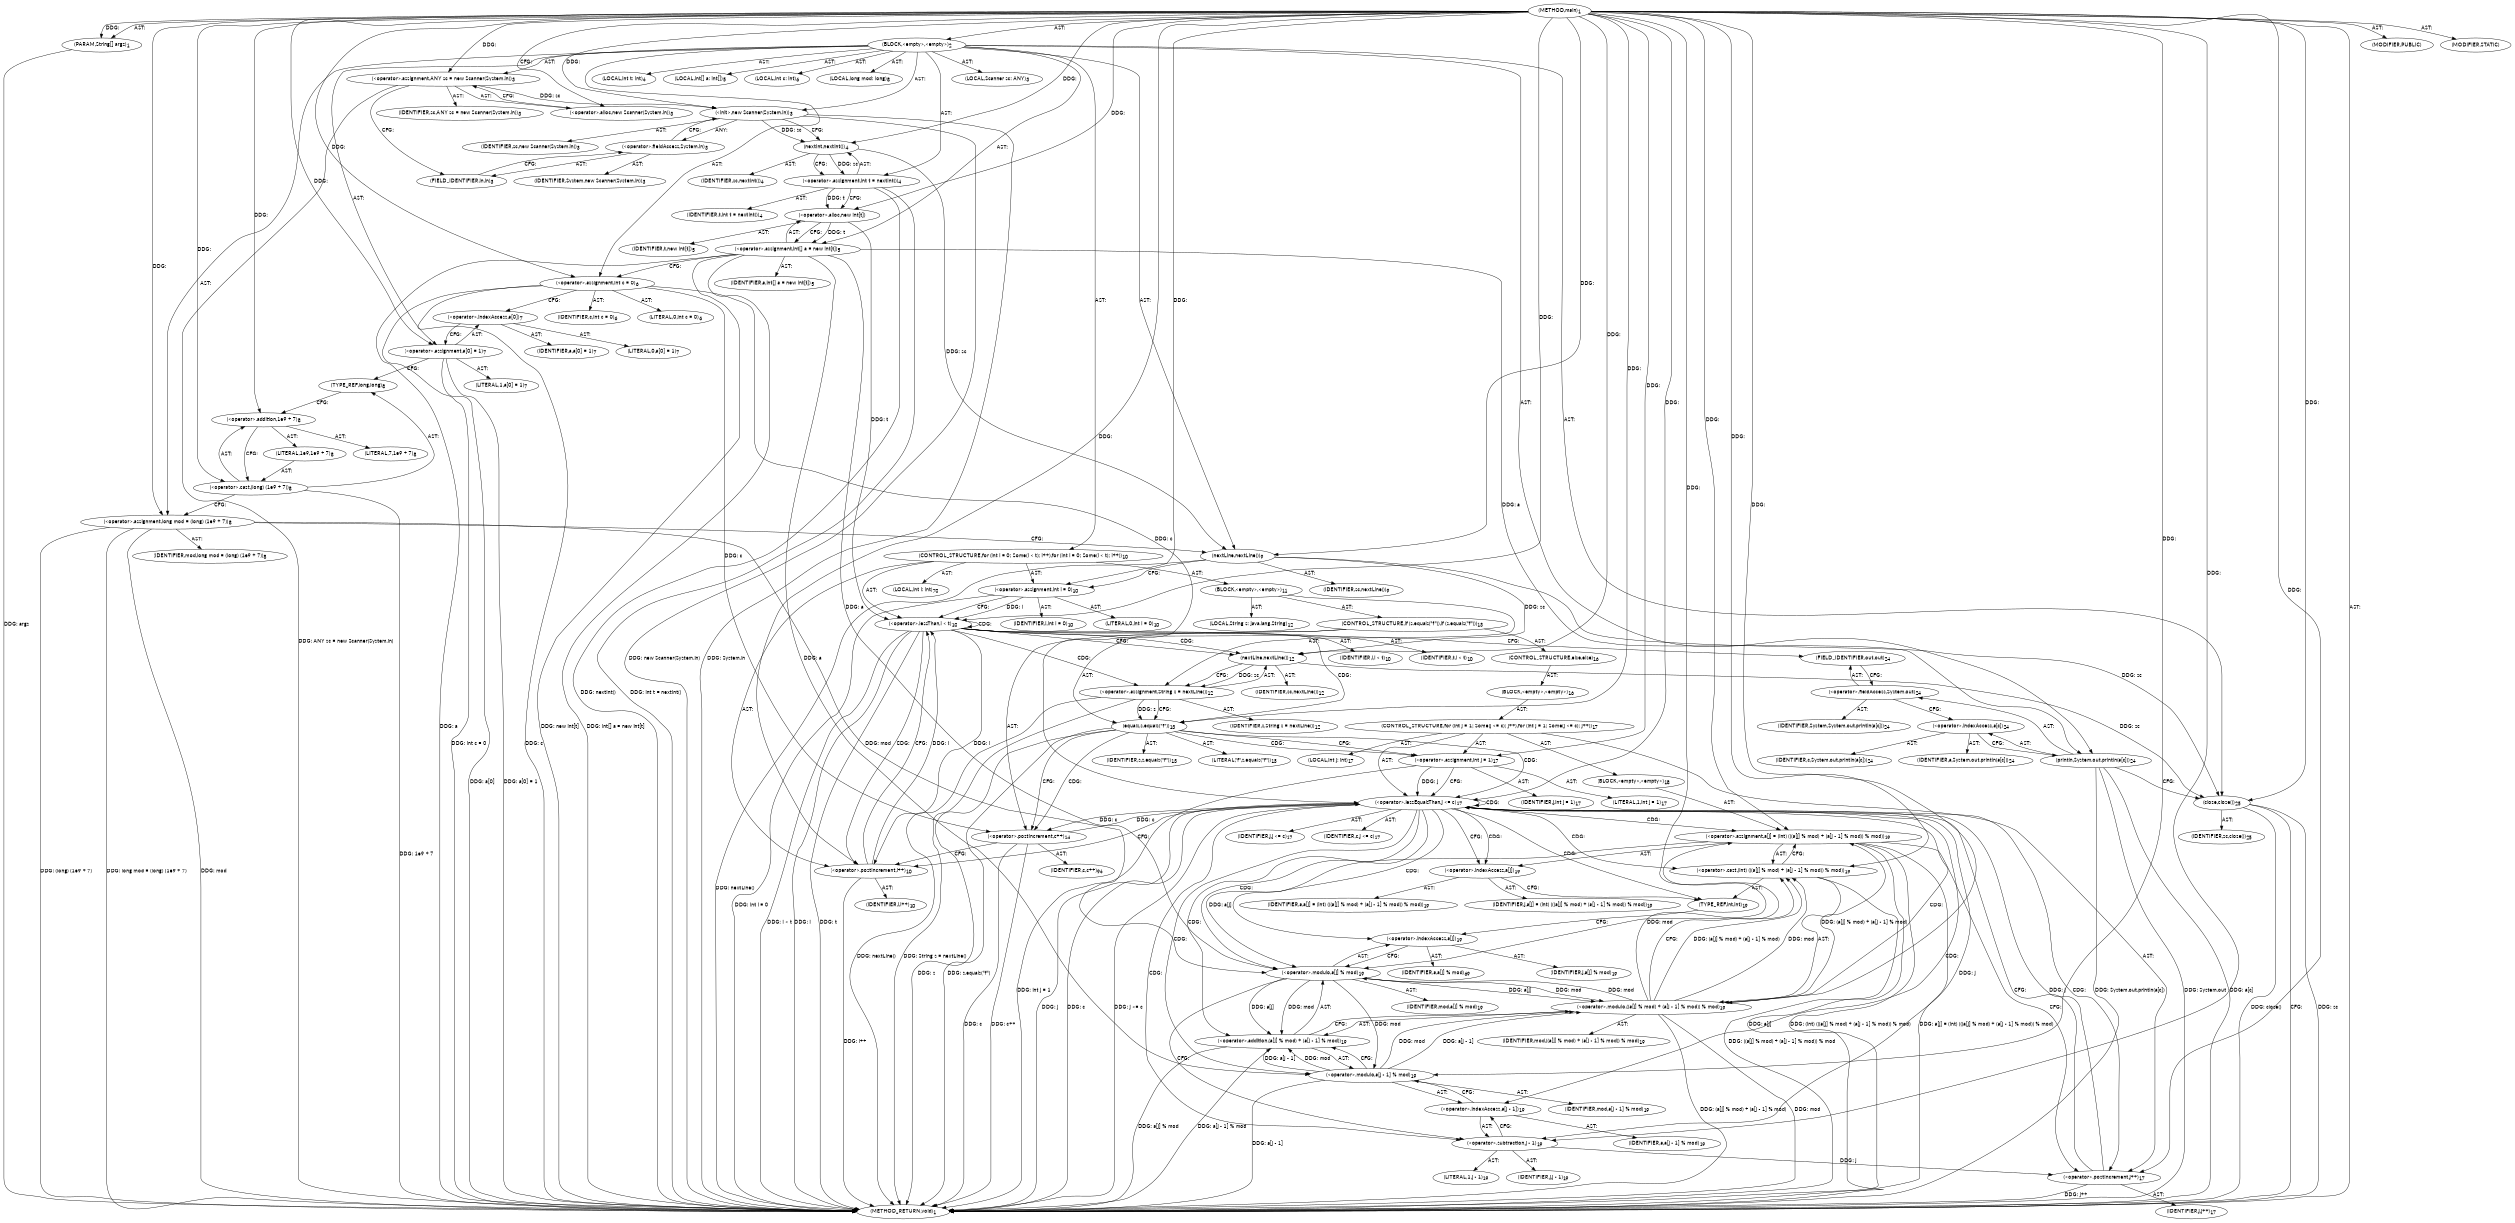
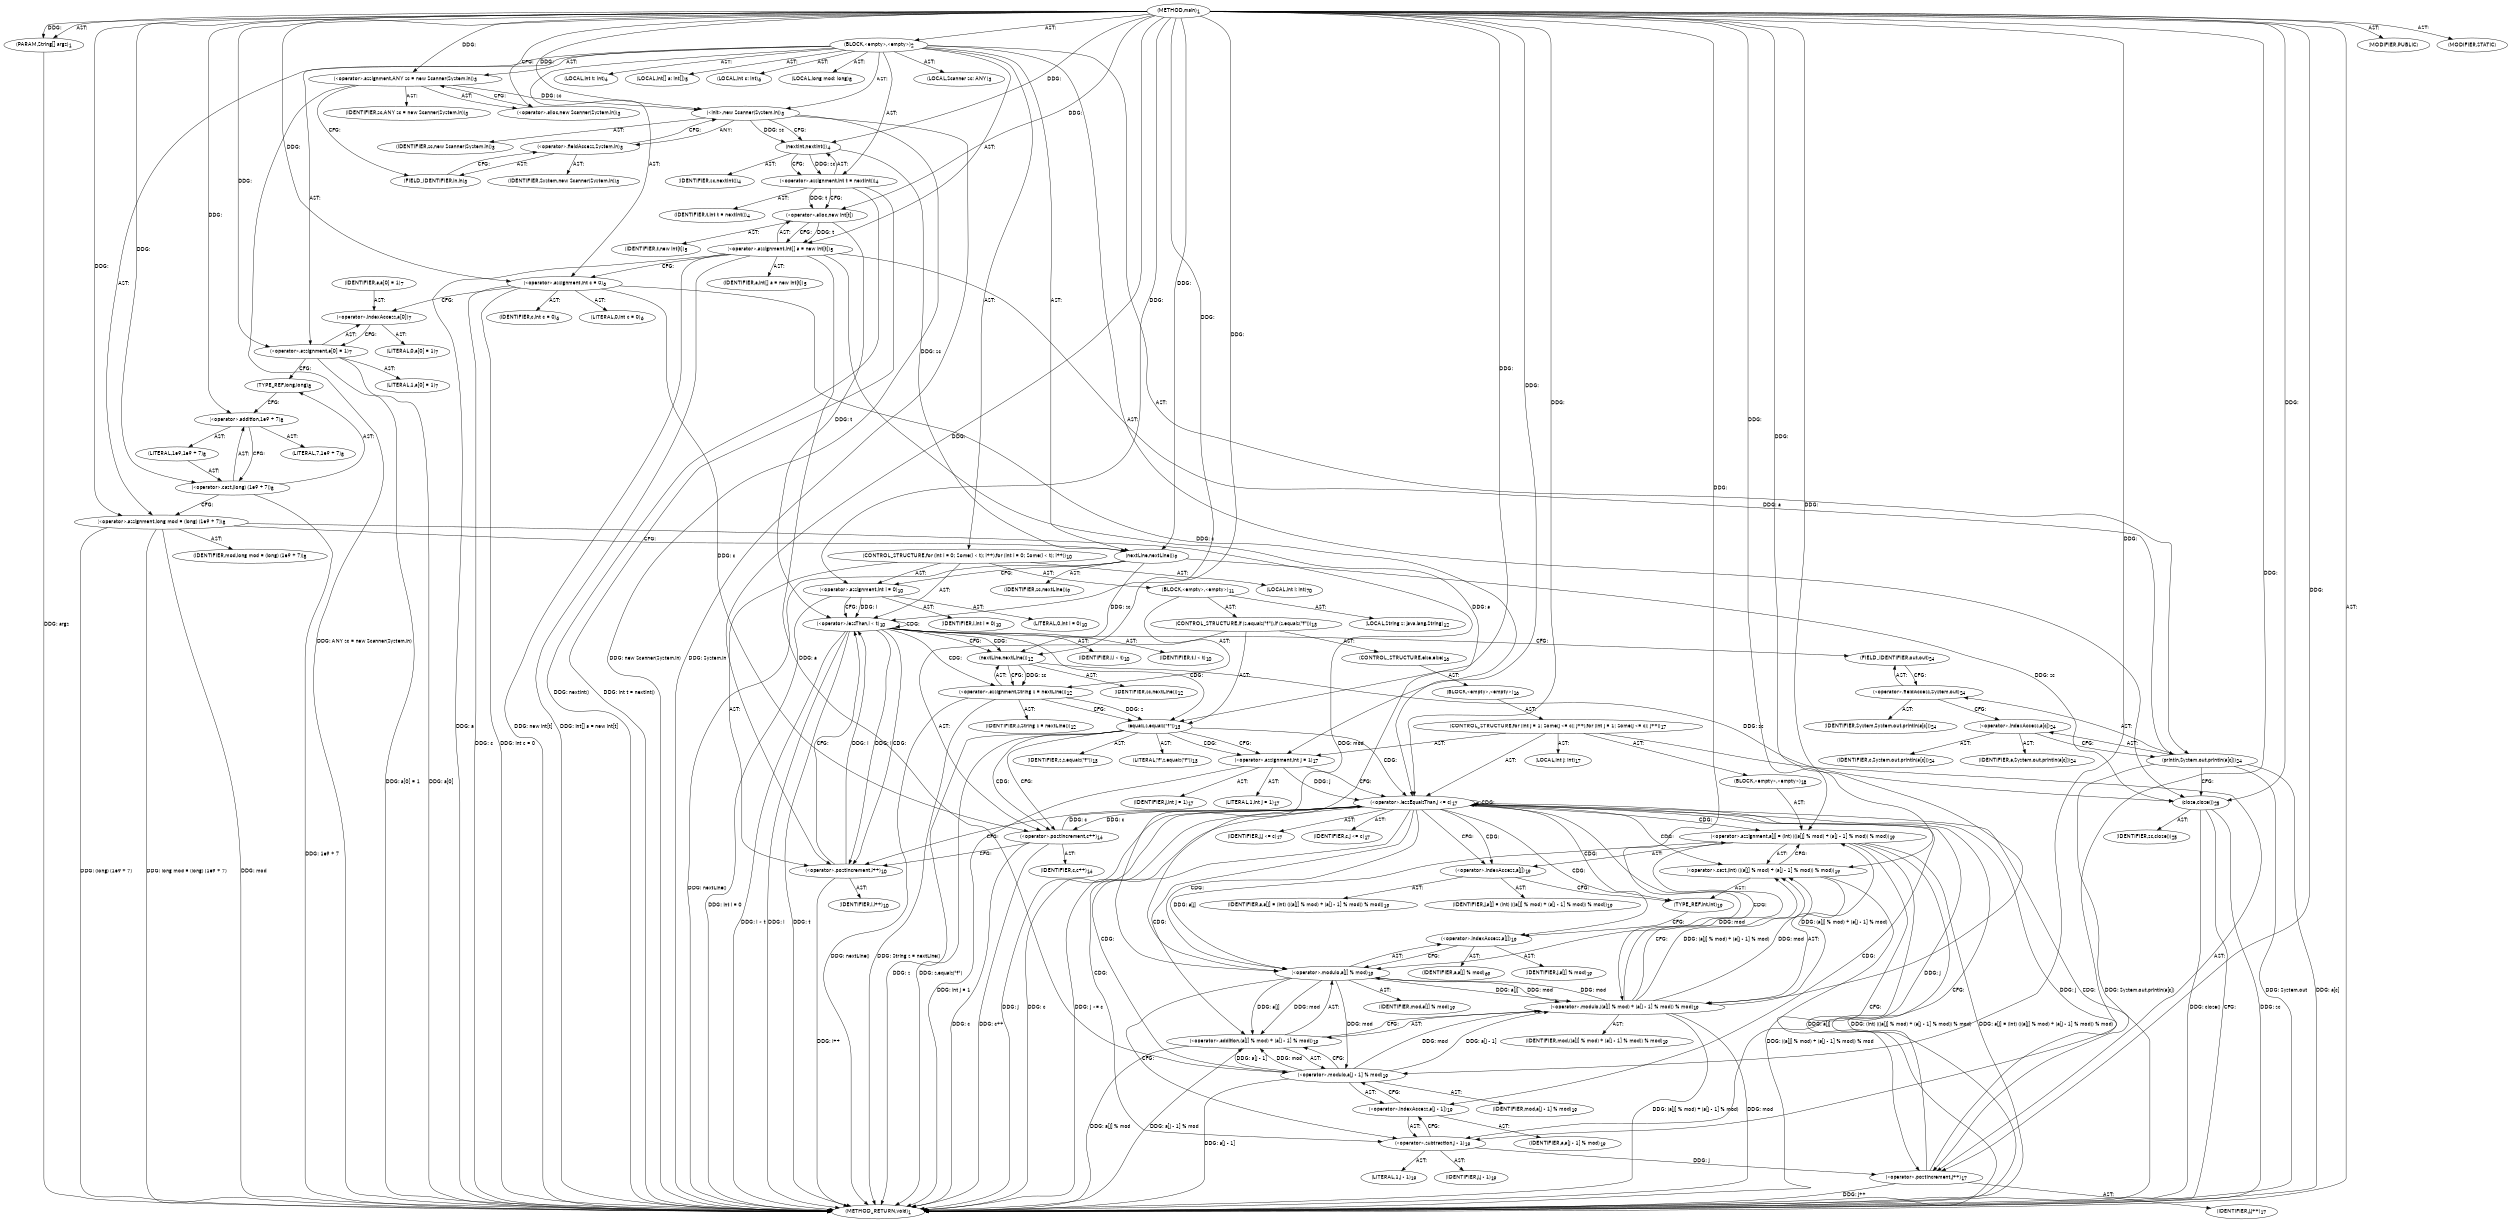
(524, 334) -> (374, 299)
(1100, 870) -> (1090, 870)
